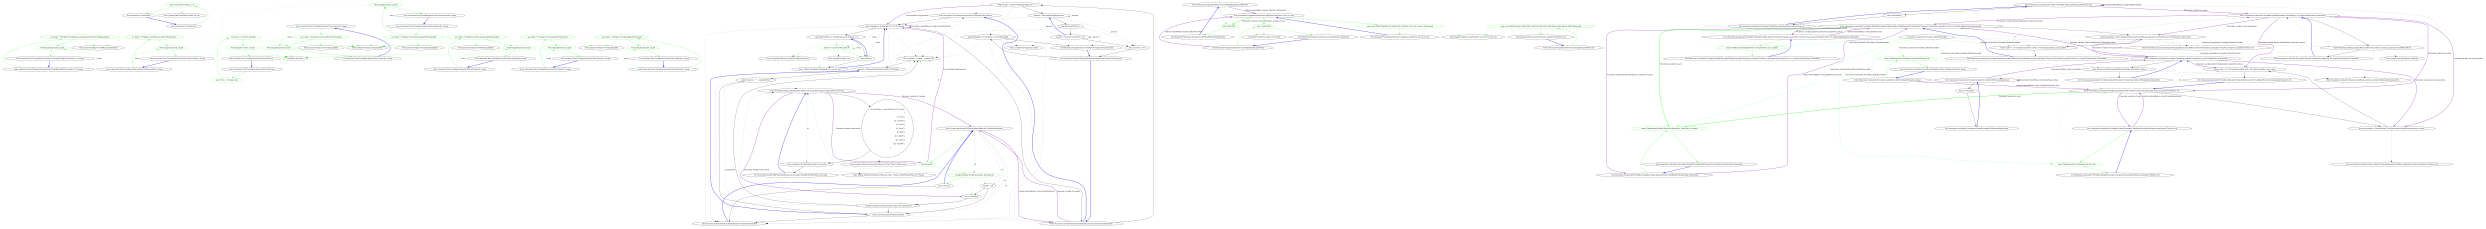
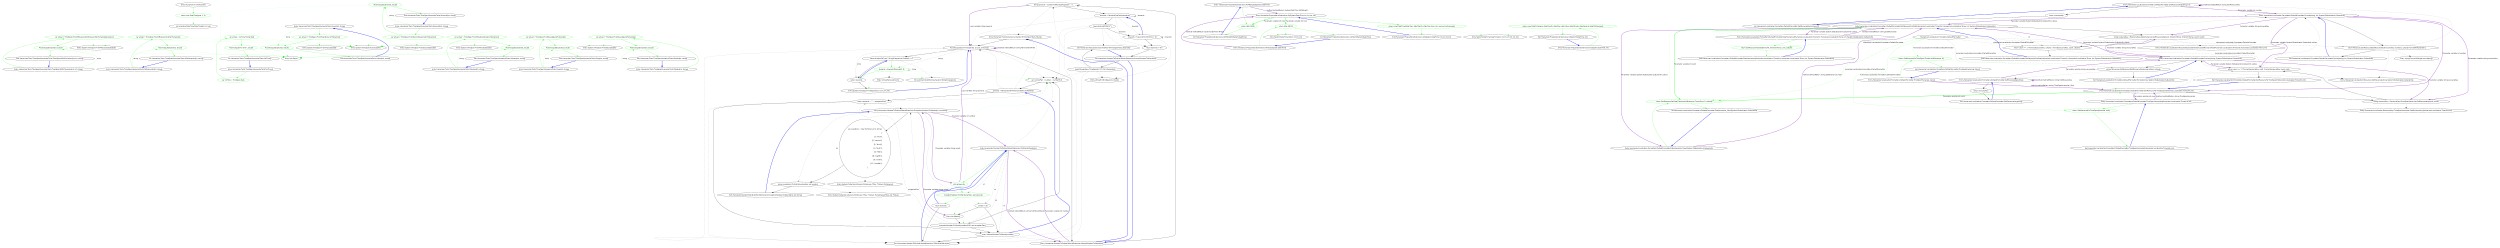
(139, 16) -> none
(1003, 20) -> (1061, 44)
(295, 59) -> (291, 59)
